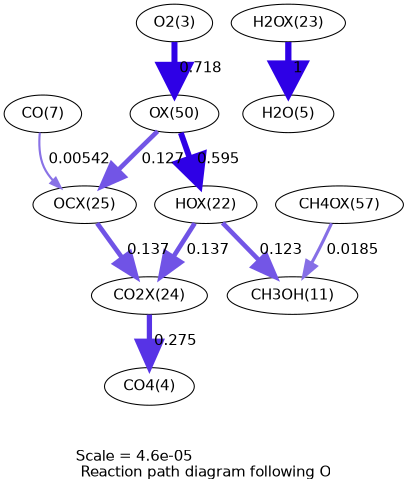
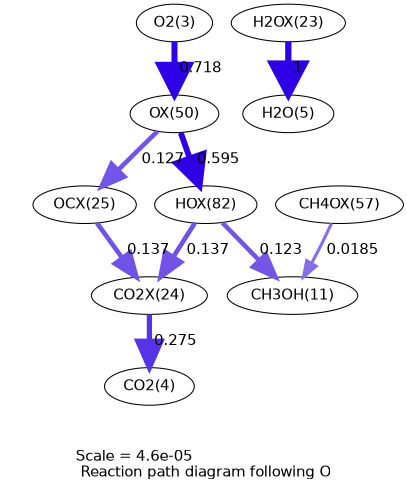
(43, 114) -> none
(206, 205) -> (206, 205)
(149, 386) -> (149, 386)
